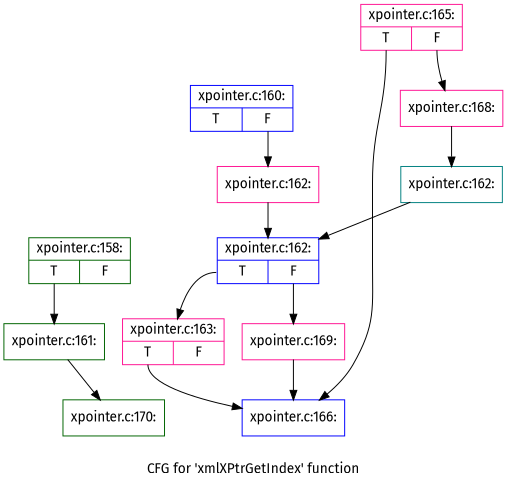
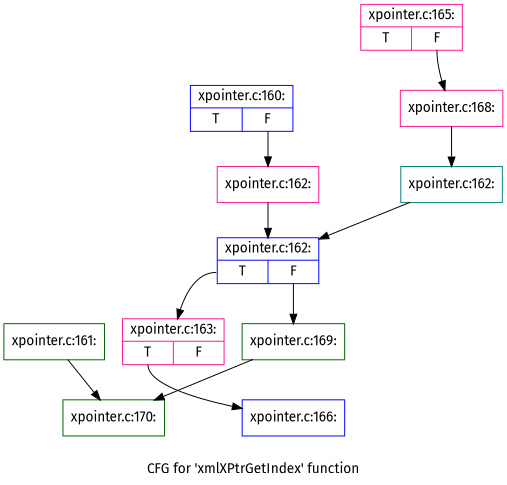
(372, 229) -> none
(80, 261) -> none
(293, 342) -> (293, 342)
(293, 375) -> (208, 378)
